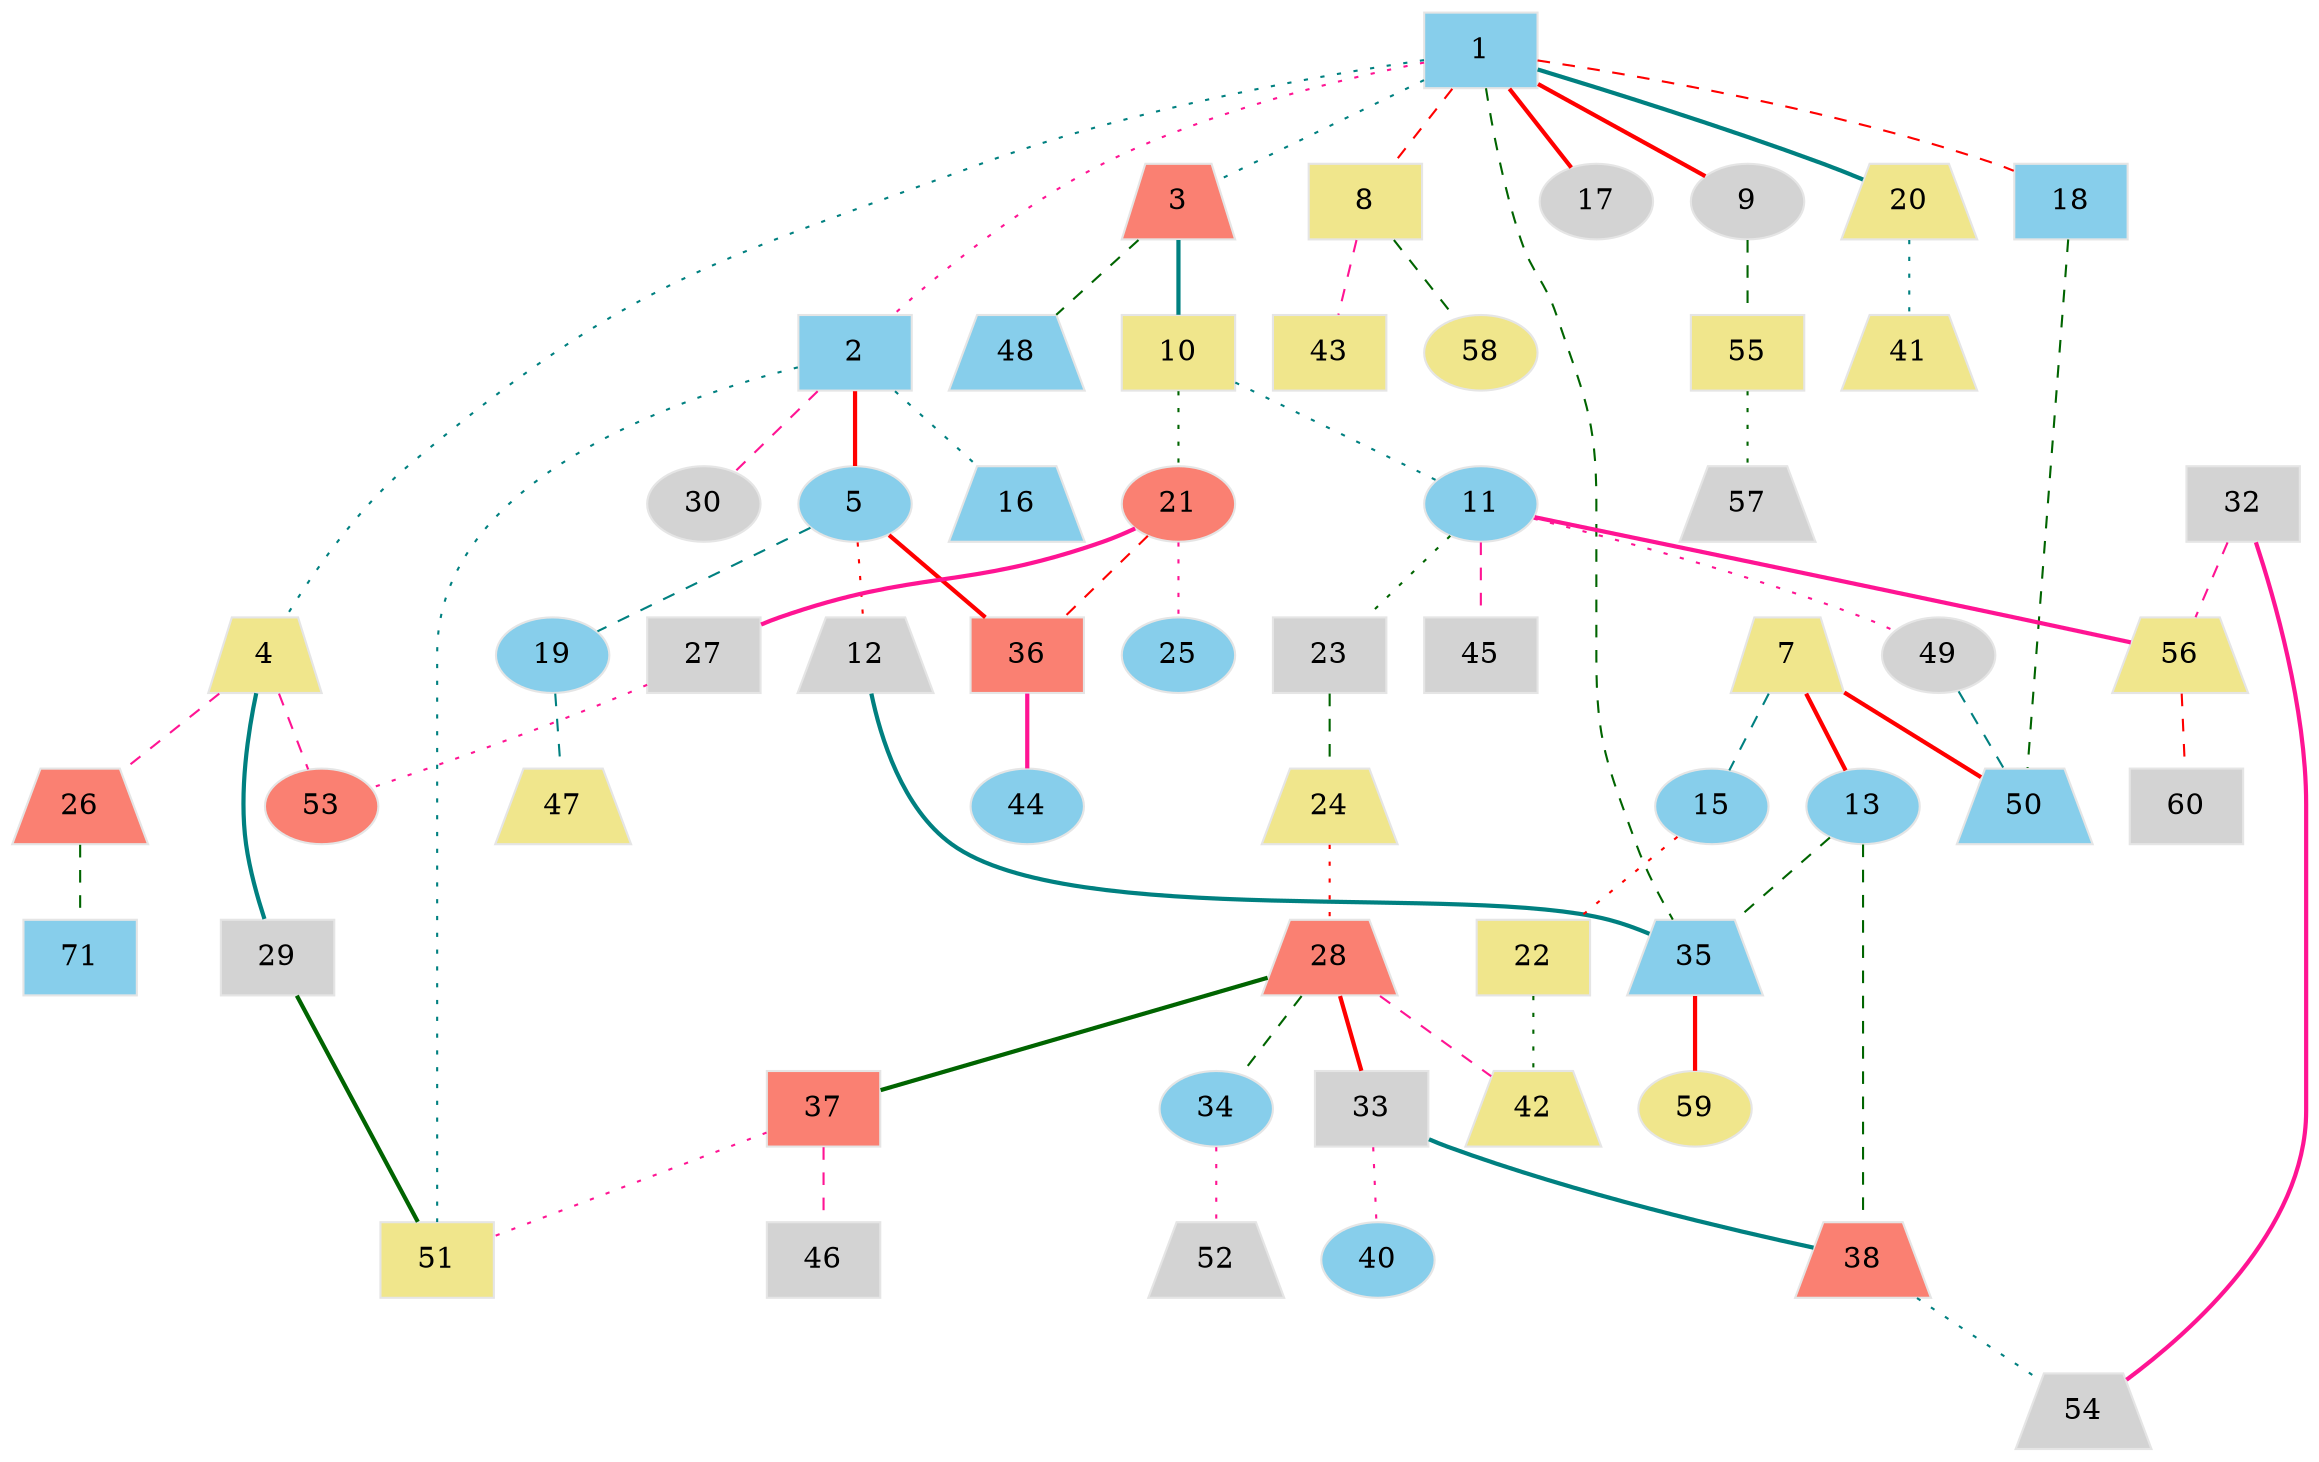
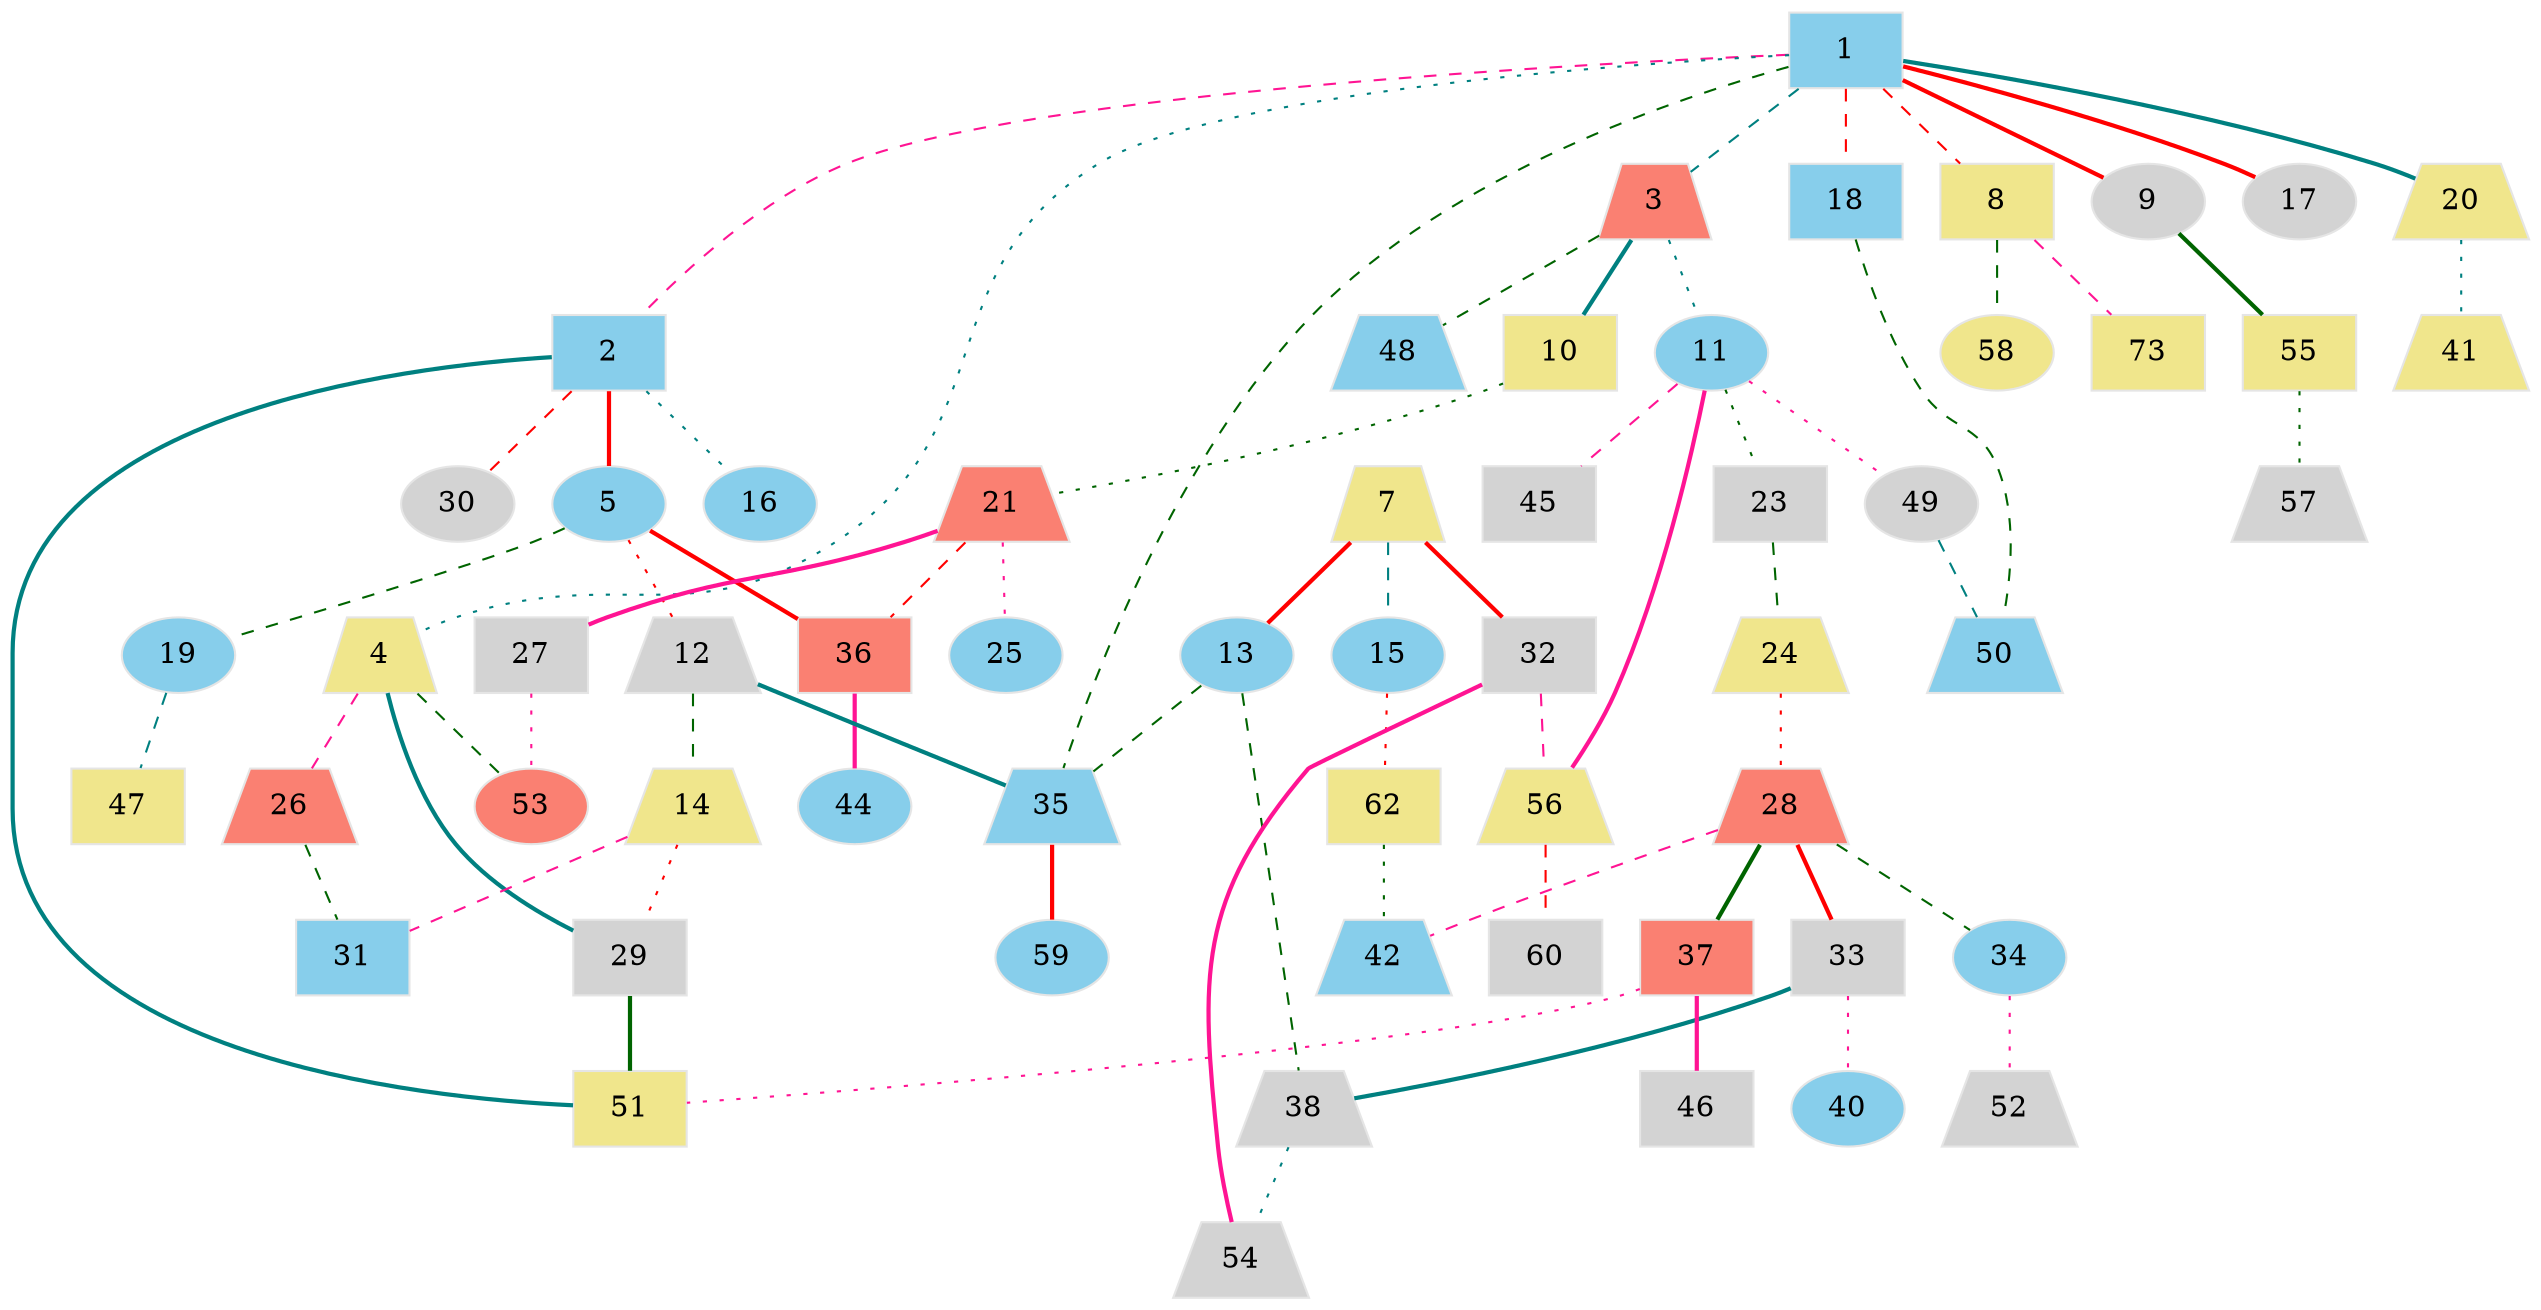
(1321, 130) -> (1745, 130)
(1139, 147) -> (1187, 99)
(1748, 277) -> (2221, 274)
(1330, 353) -> (2148, 353)
(1336, 431) -> (1683, 278)
(776, 432) -> (530, 432)
(1017, 504) -> (760, 504)
(1178, 504) -> (1002, 504)
(704, 580) -> (398, 587)
(437, 691) -> (13, 742)
(294, 732) -> (459, 734)
(1913, 735) -> (1464, 580)
(563, 806) -> (128, 806)
none -> (693, 806)
(80, 958) -> (353, 958)
(1533, 958) -> (1384, 806)
(1533, 1109) -> (1384, 958)
(1695, 1109) -> (1052, 958)
(824, 1185) -> (1697, 1033)
(1863, 1260) -> (1304, 1109)
